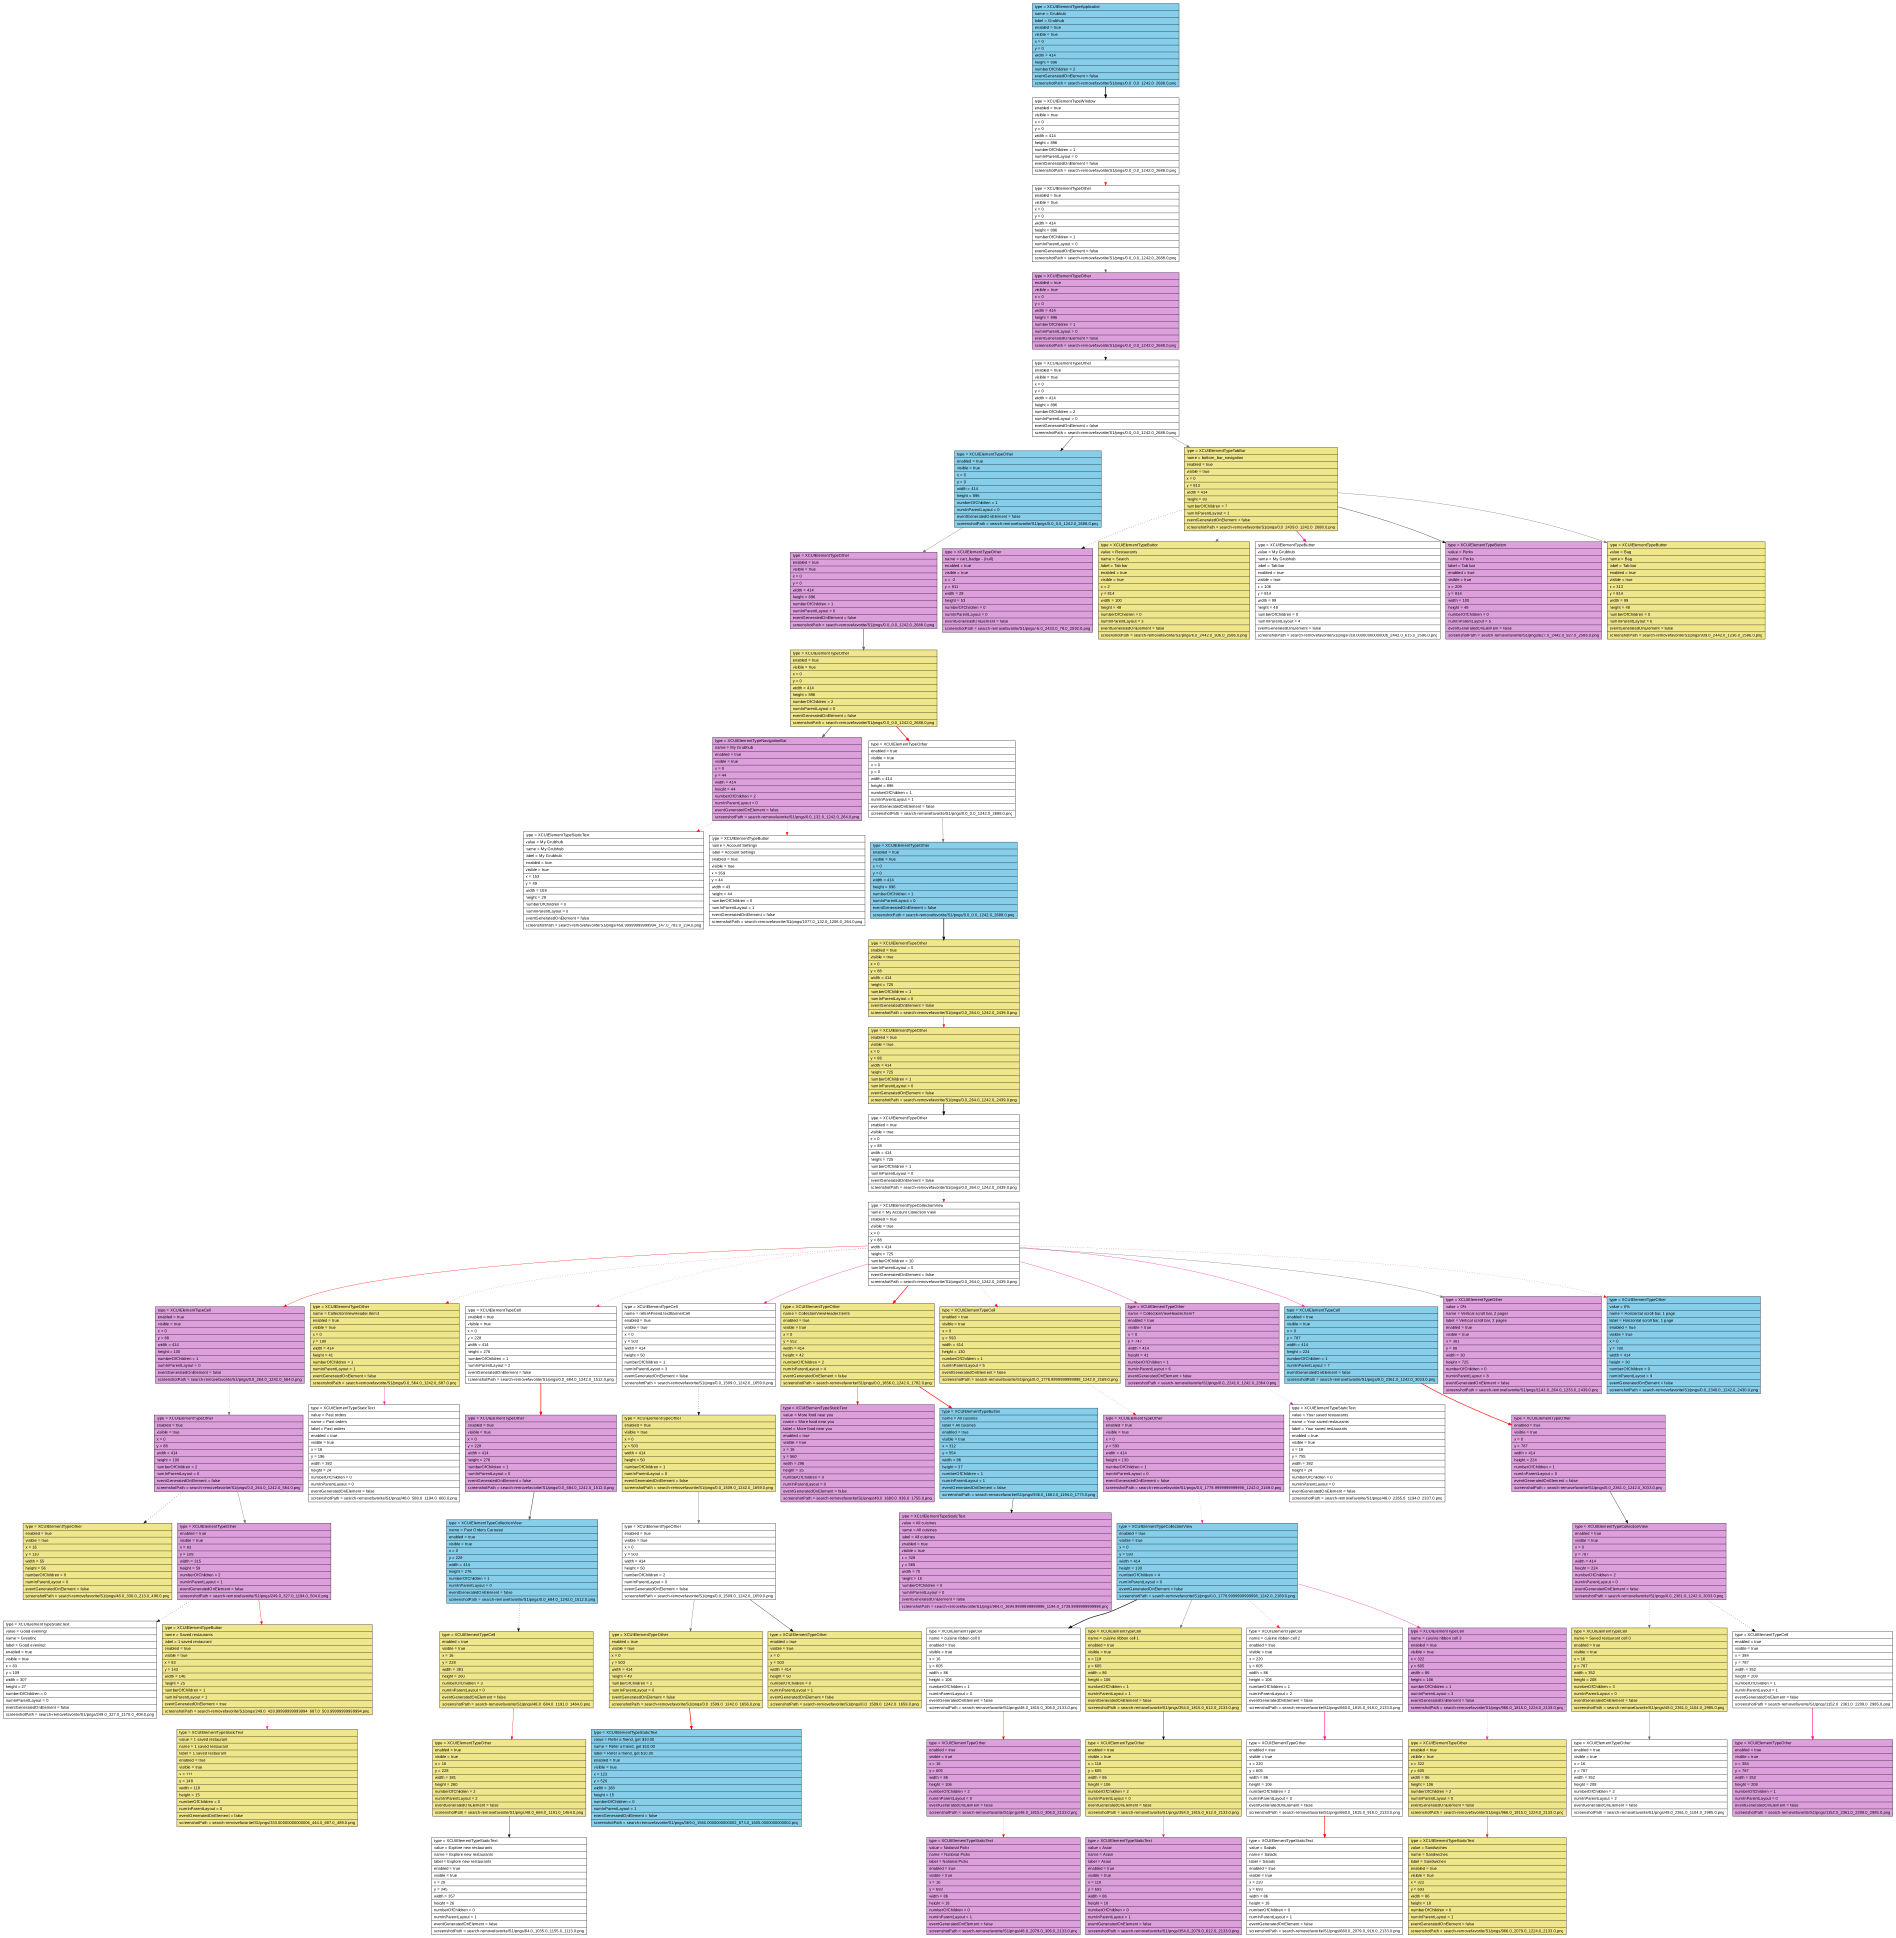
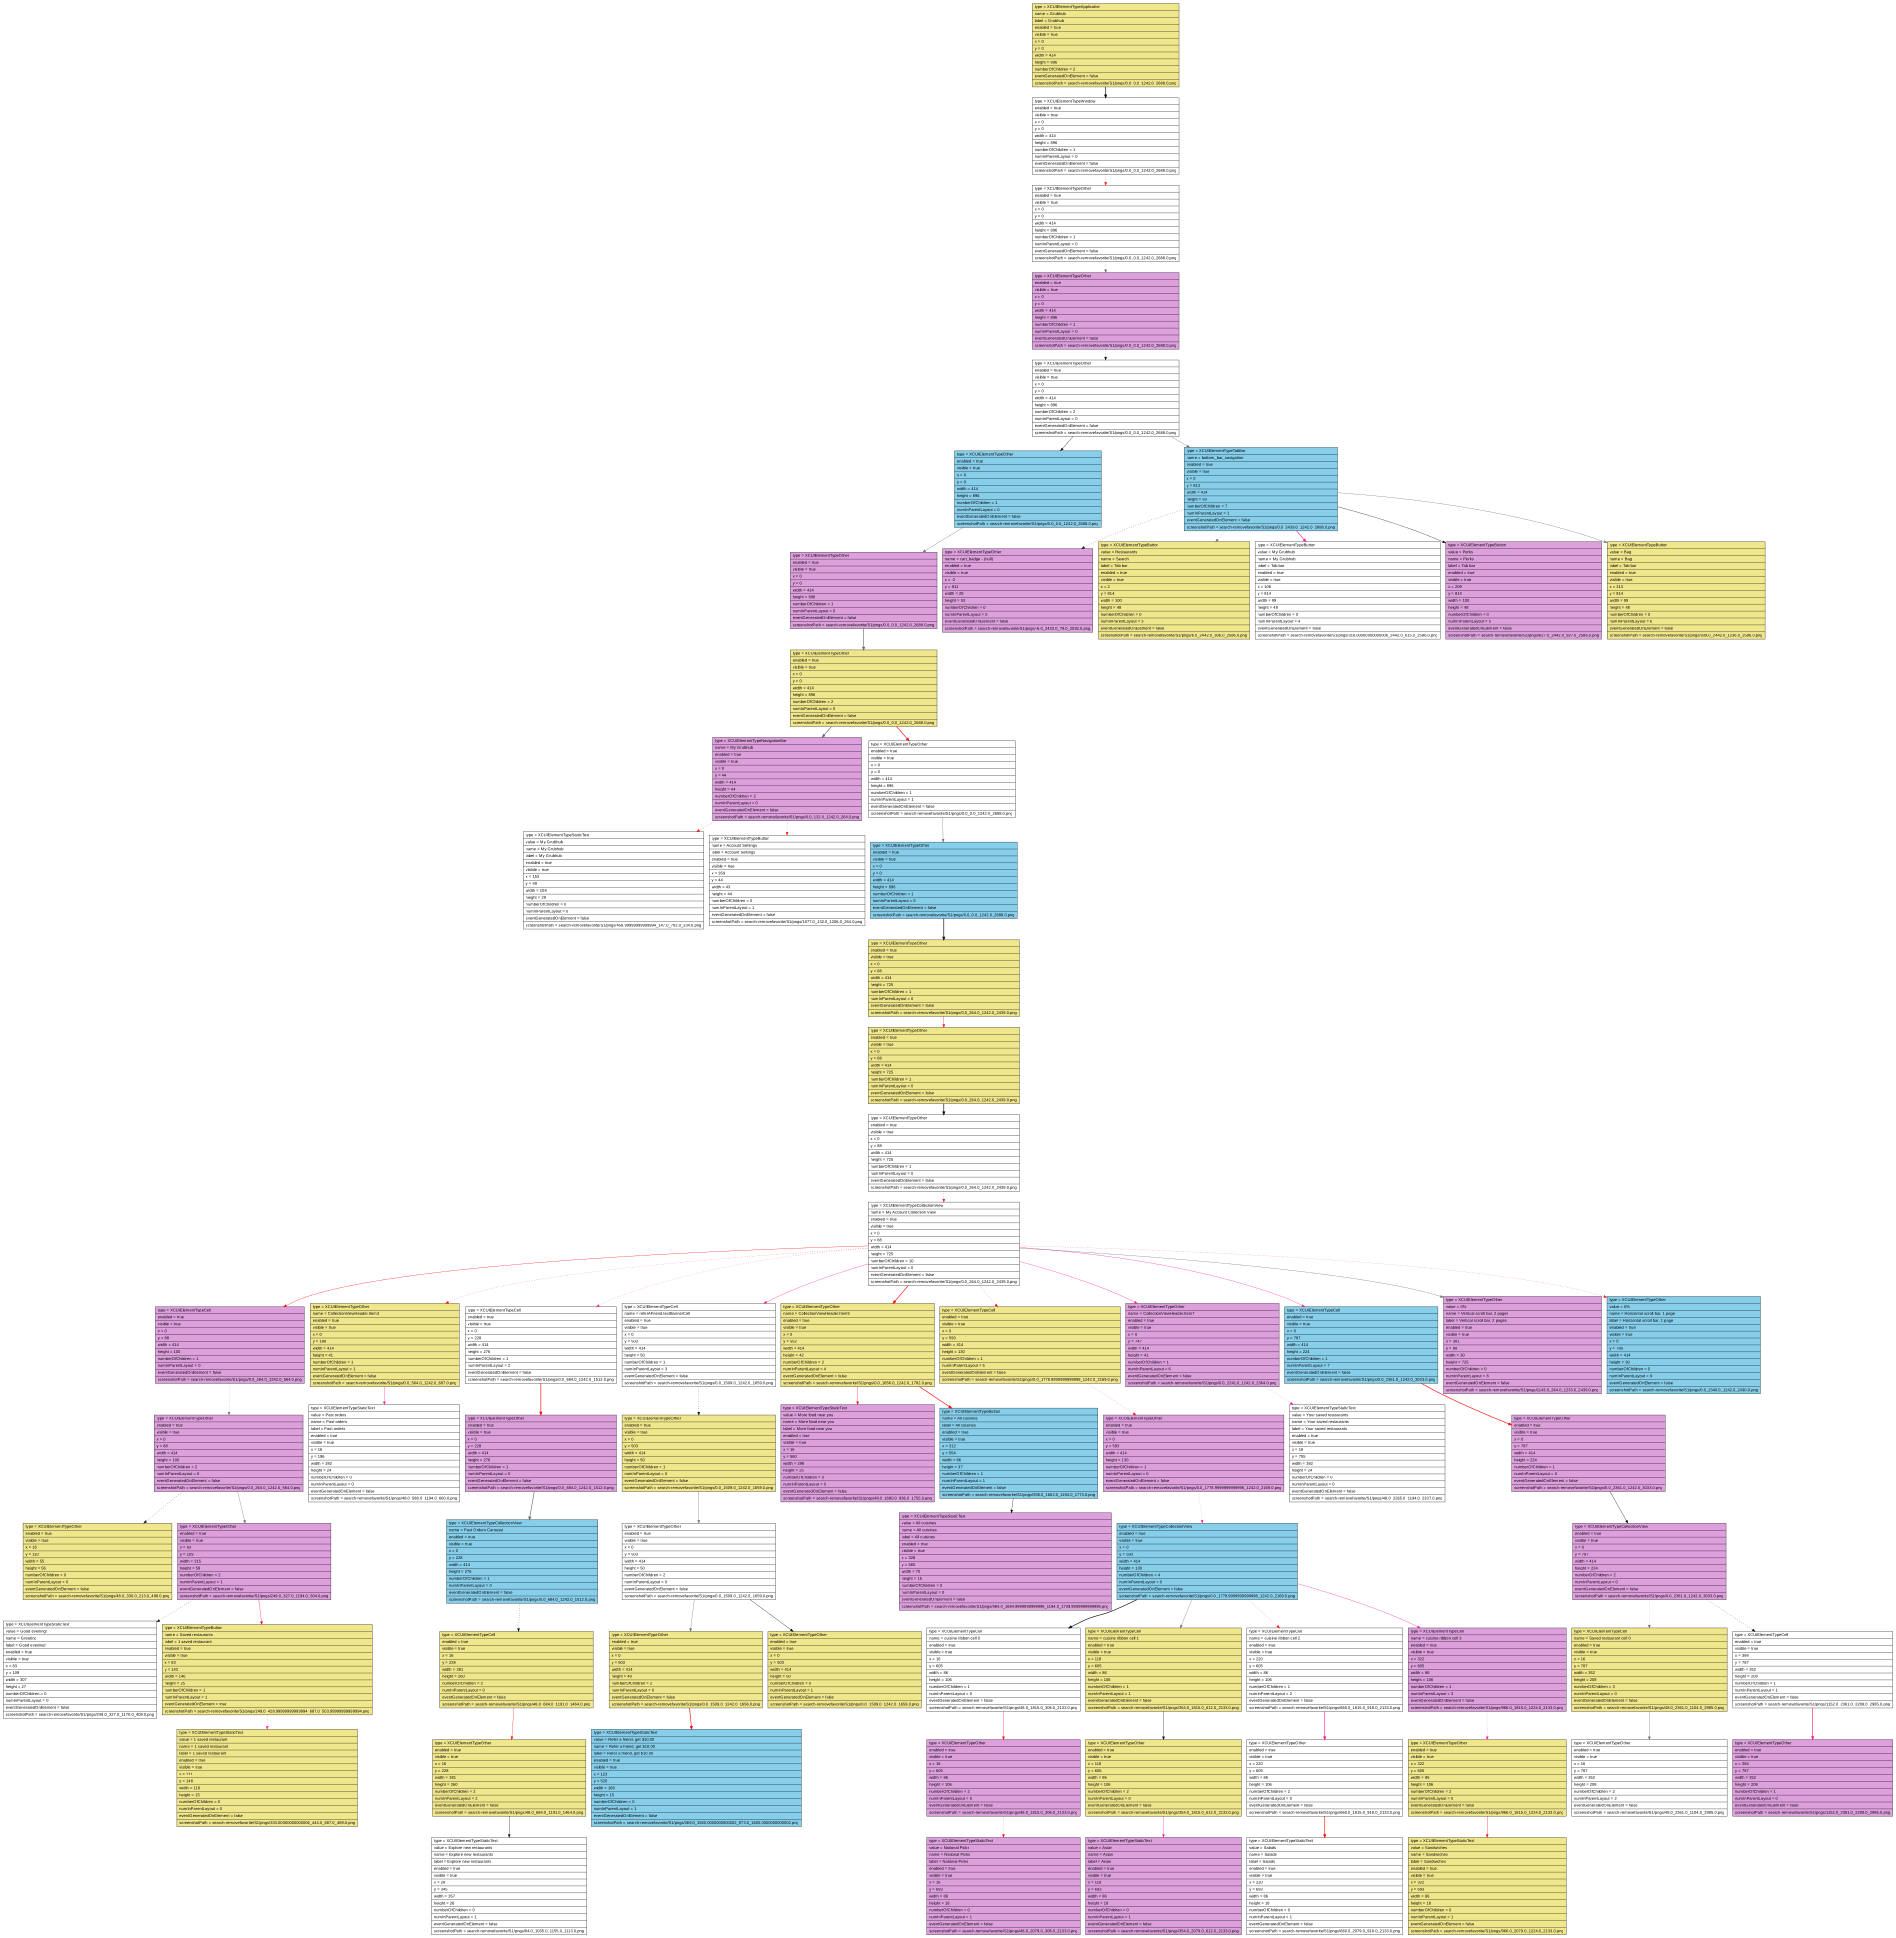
(1106, 45) -> (1106, 45)
(1261, 489) -> (1261, 489)
